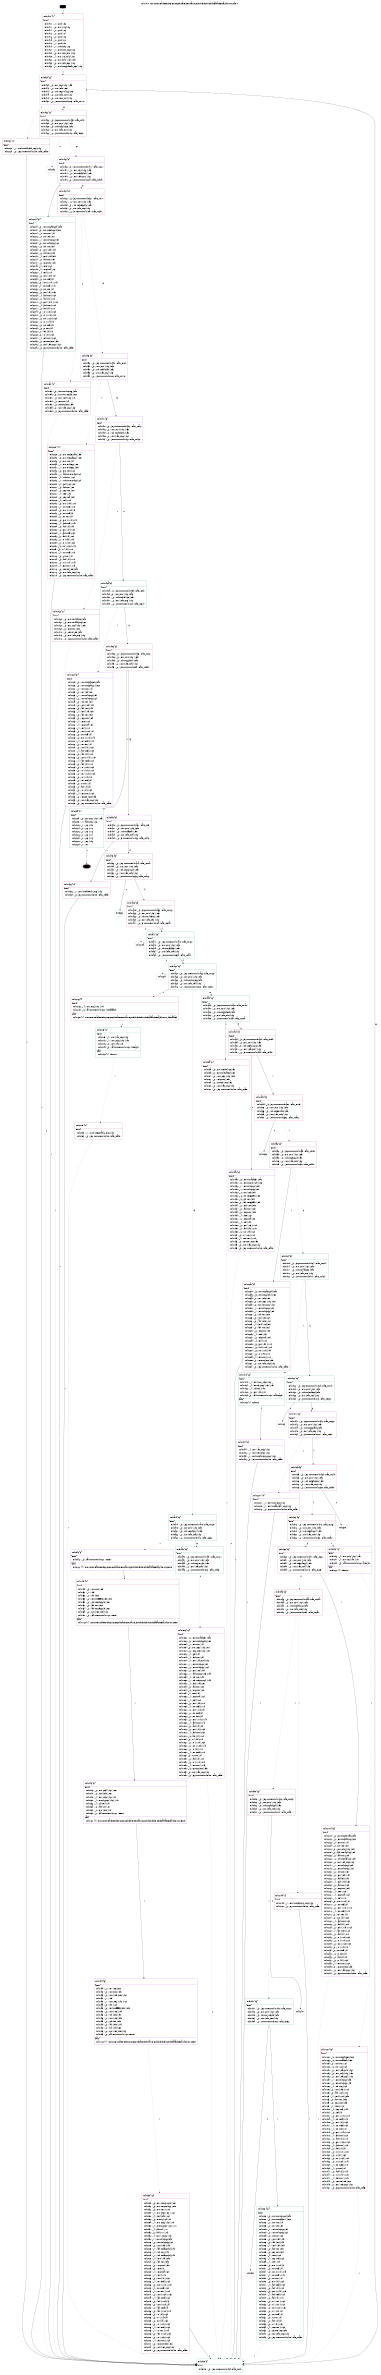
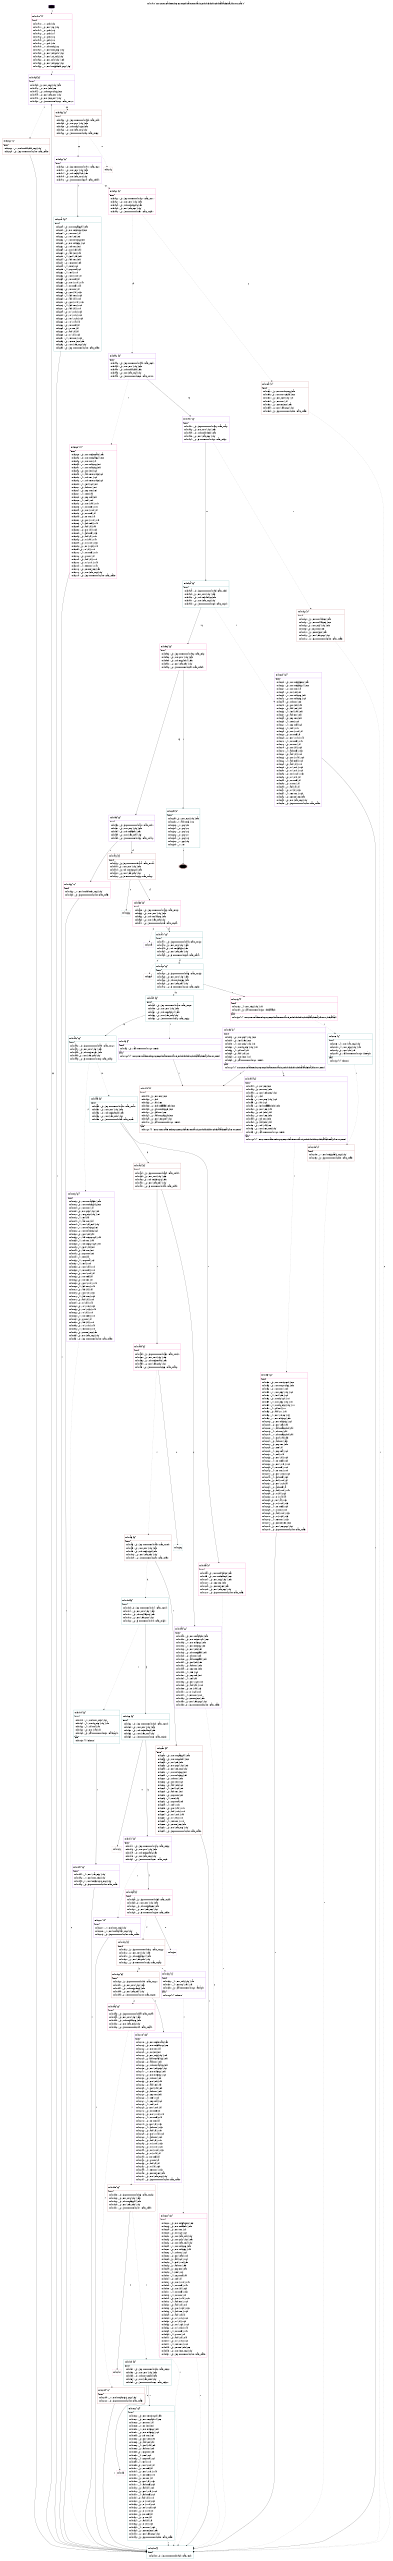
(208, 992) -> (103, 1079)
(131, 1702) -> (234, 1078)
